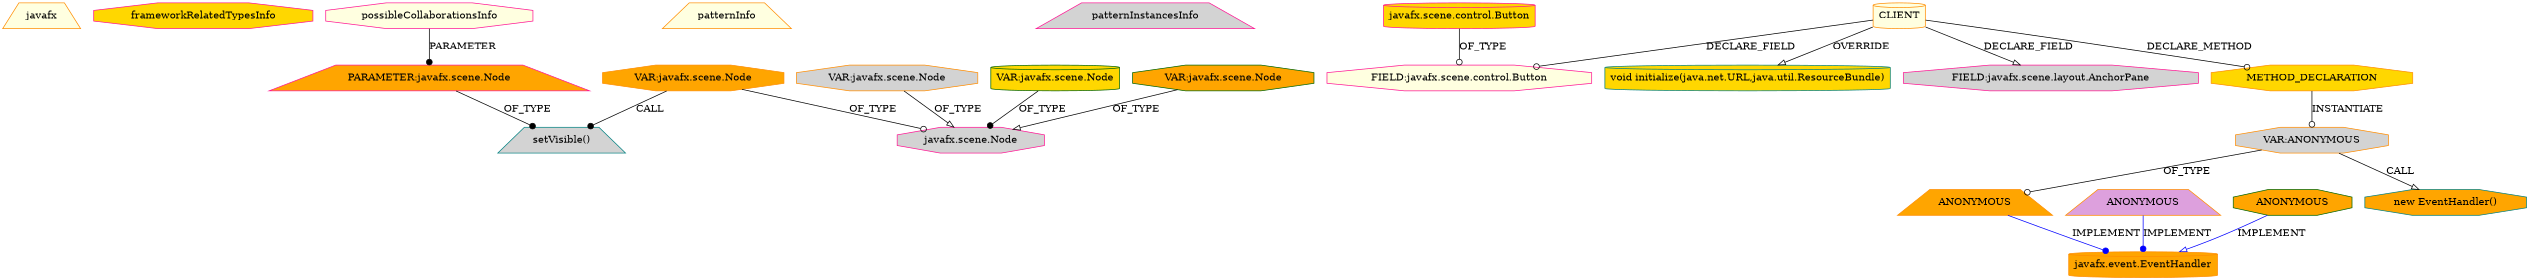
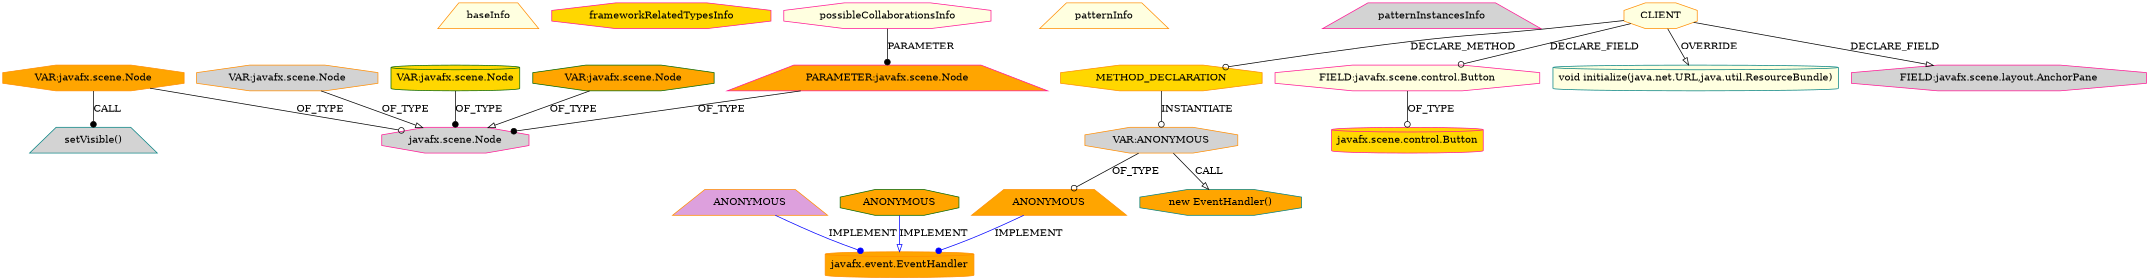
(42, 16) -> (488, 16)
(1899, 16) -> (1661, 16)
(1459, 44) -> (1407, 106)
(1748, 78) -> (1696, 78)
(493, 108) -> (659, 111)
